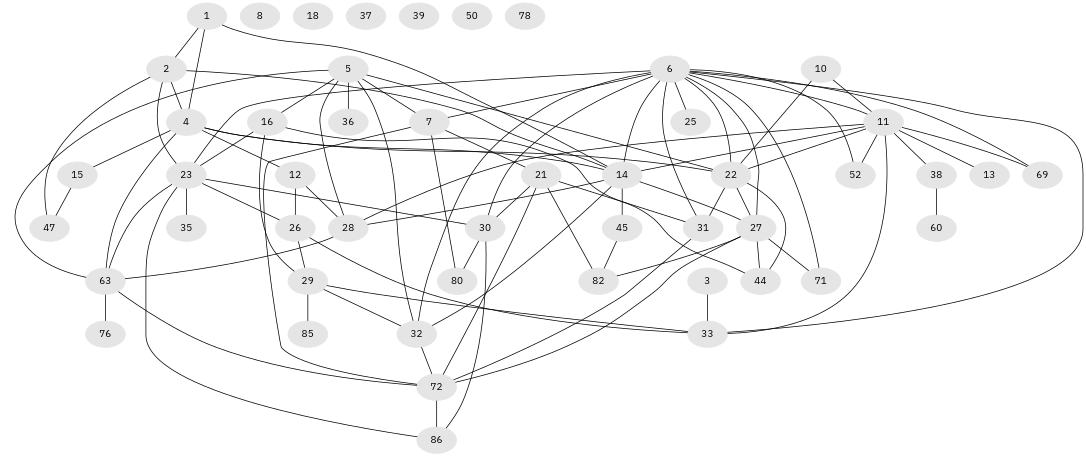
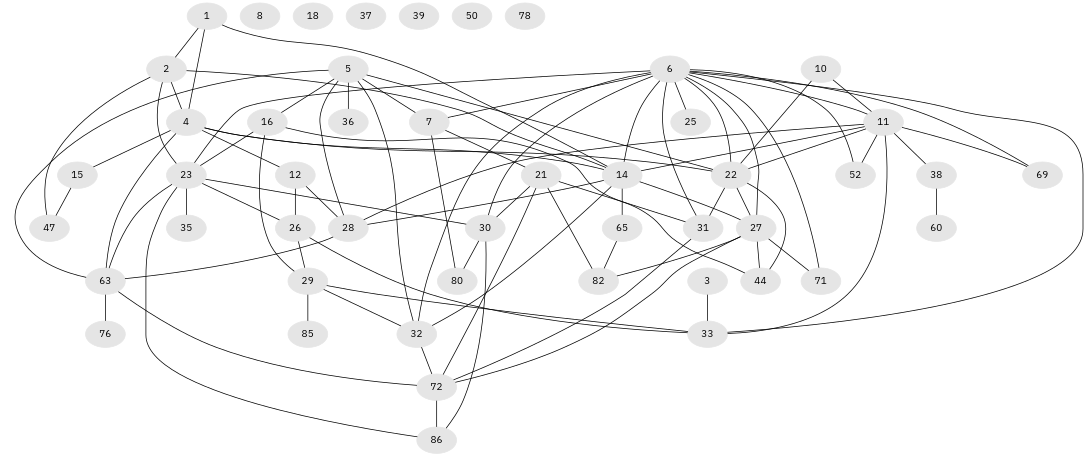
(989, 175) -> none
(622, 228) -> (622, 228)
(269, 265) -> none
